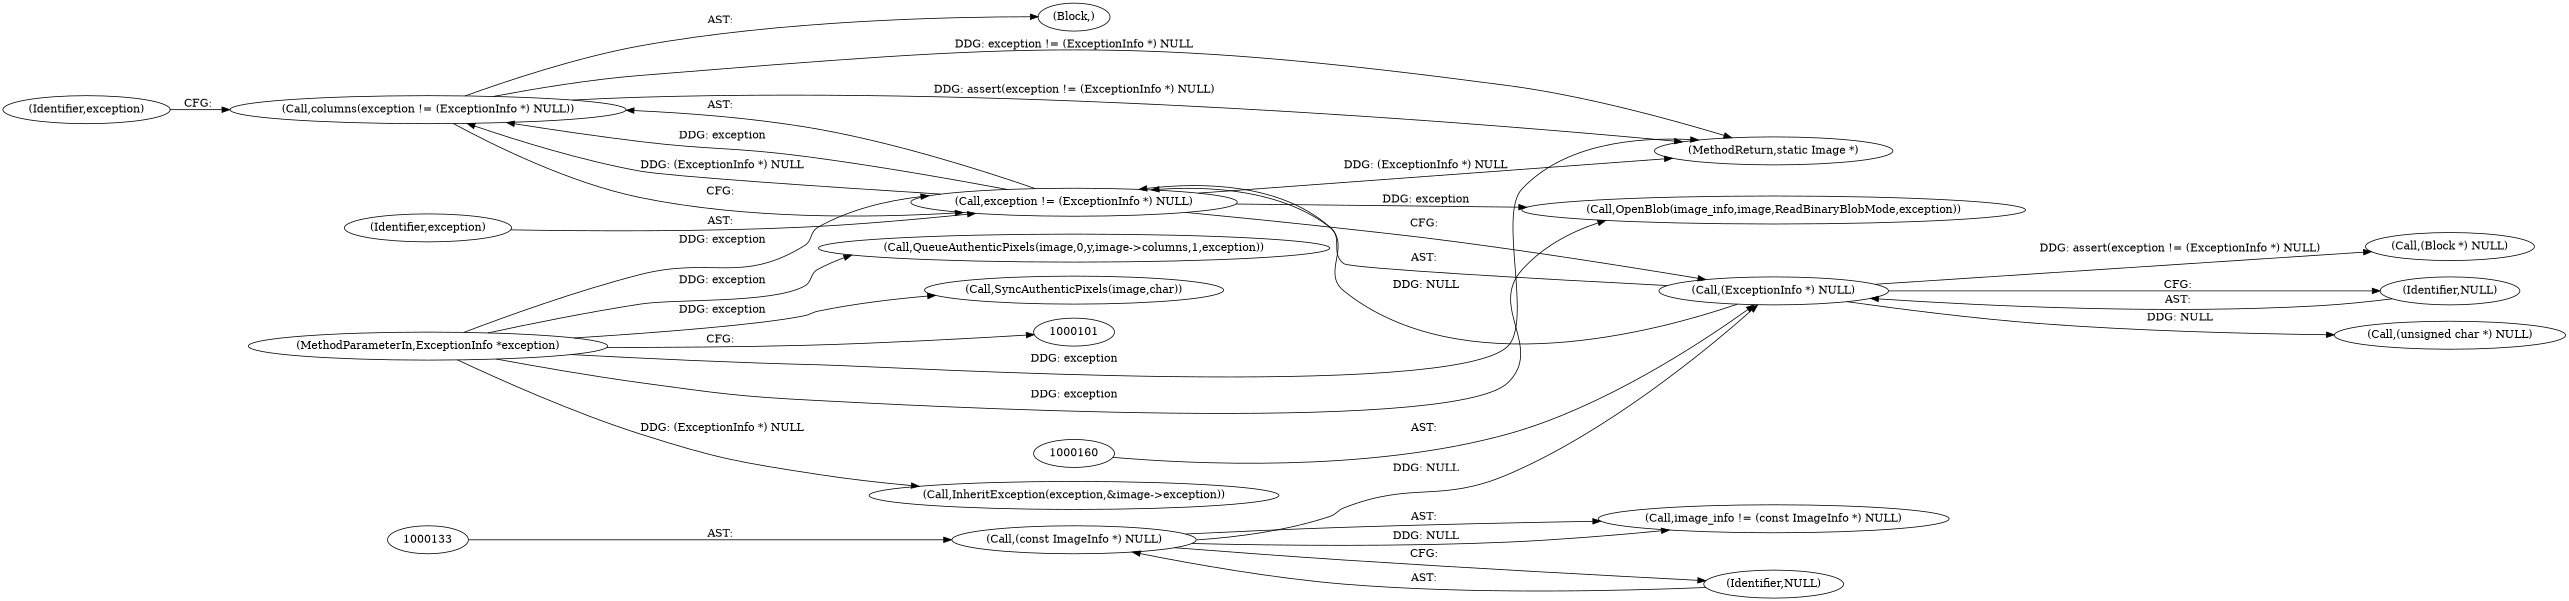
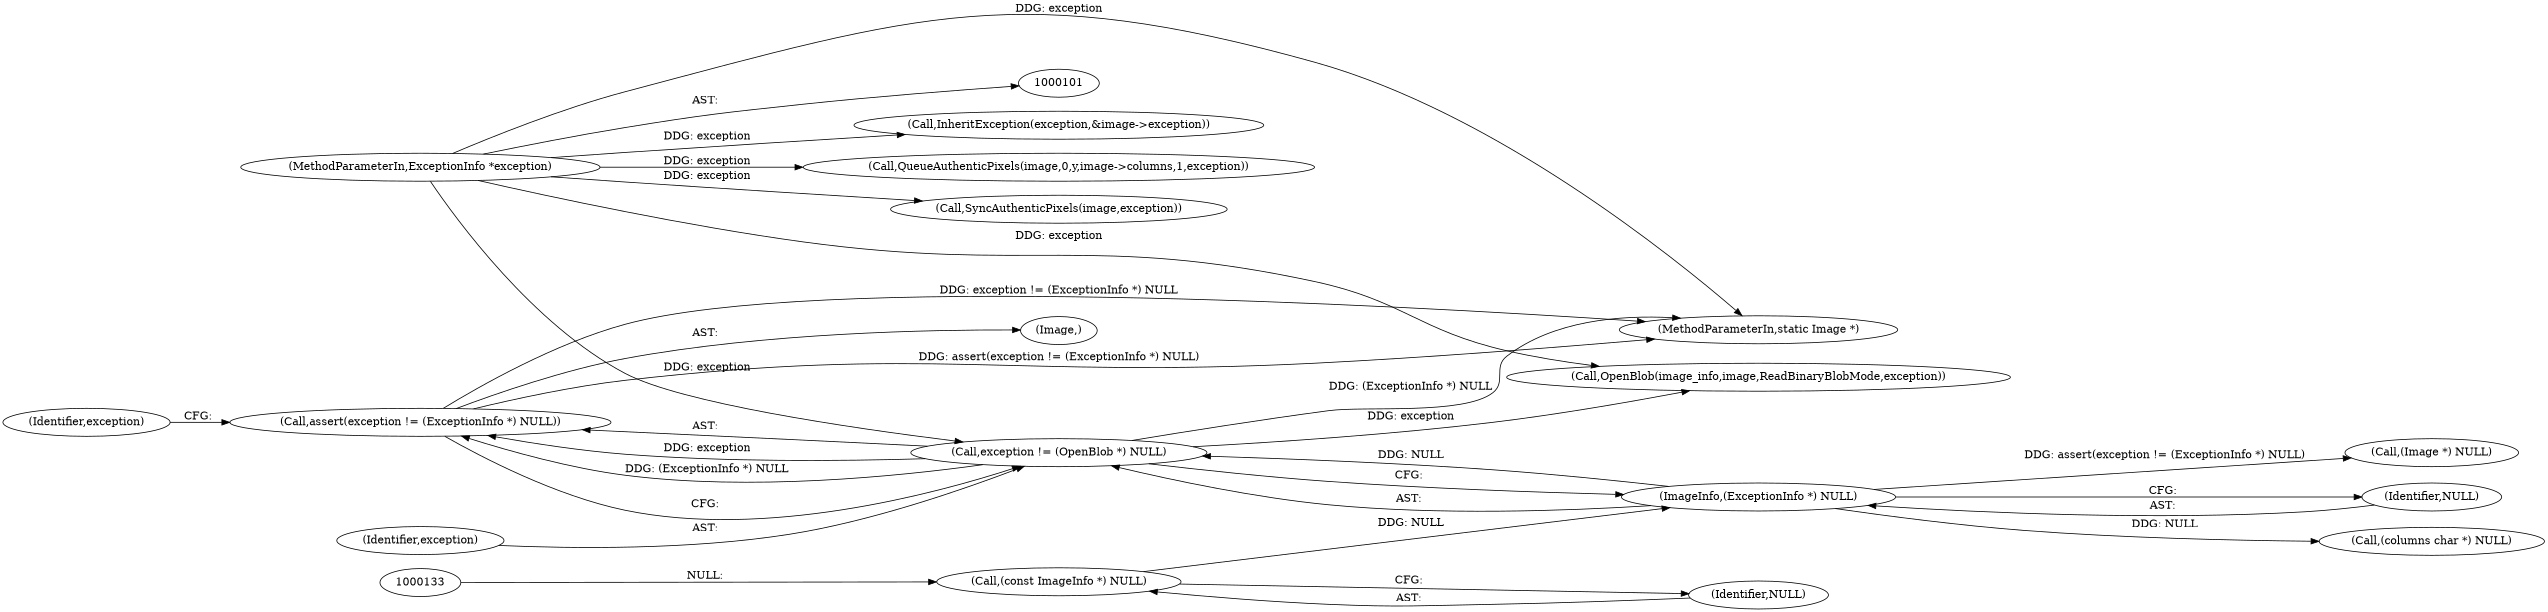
(1074, 17) -> (1059, 331)
(428, 110) -> (420, 422)
(1774, 151) -> (1759, 330)
(1074, 202) -> (1059, 453)
(2450, 247) -> (2432, 453)
(1074, 290) -> (1059, 209)
(1774, 291) -> (1759, 497)
(2450, 335) -> (2432, 541)
(722, 340) -> (707, 101)
(722, 428) -> (707, 136)
(1074, 453) -> none
(1774, 519) -> none
(722, 534) -> (707, 576)
